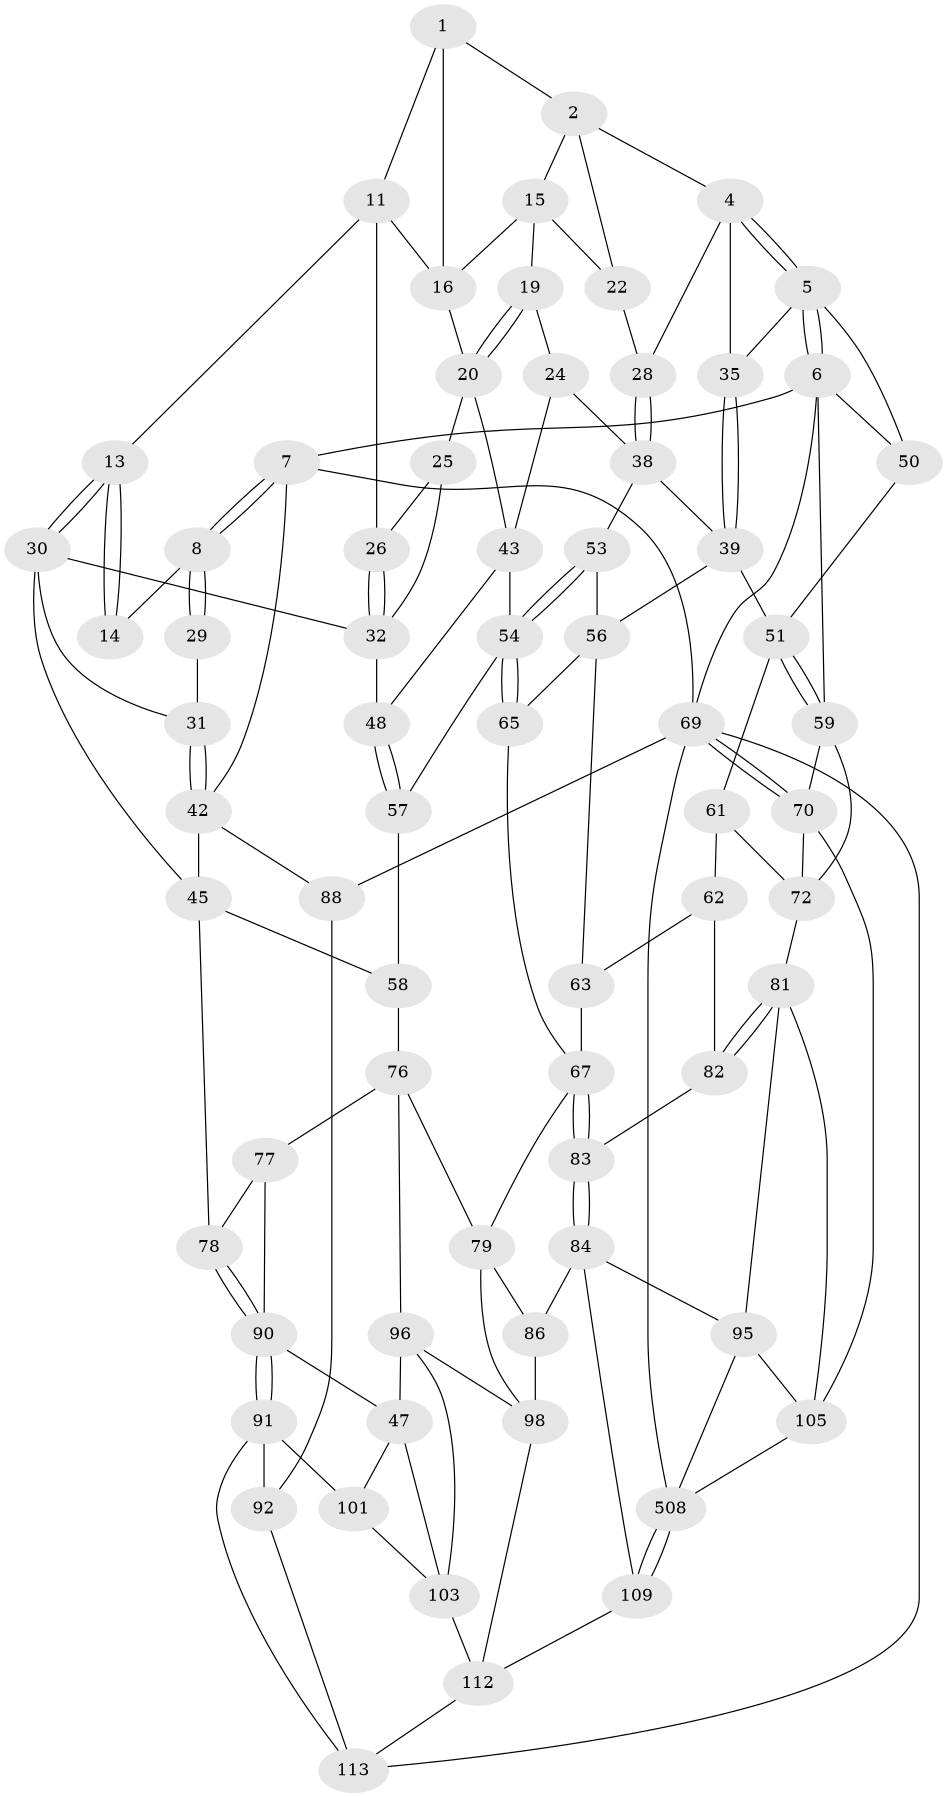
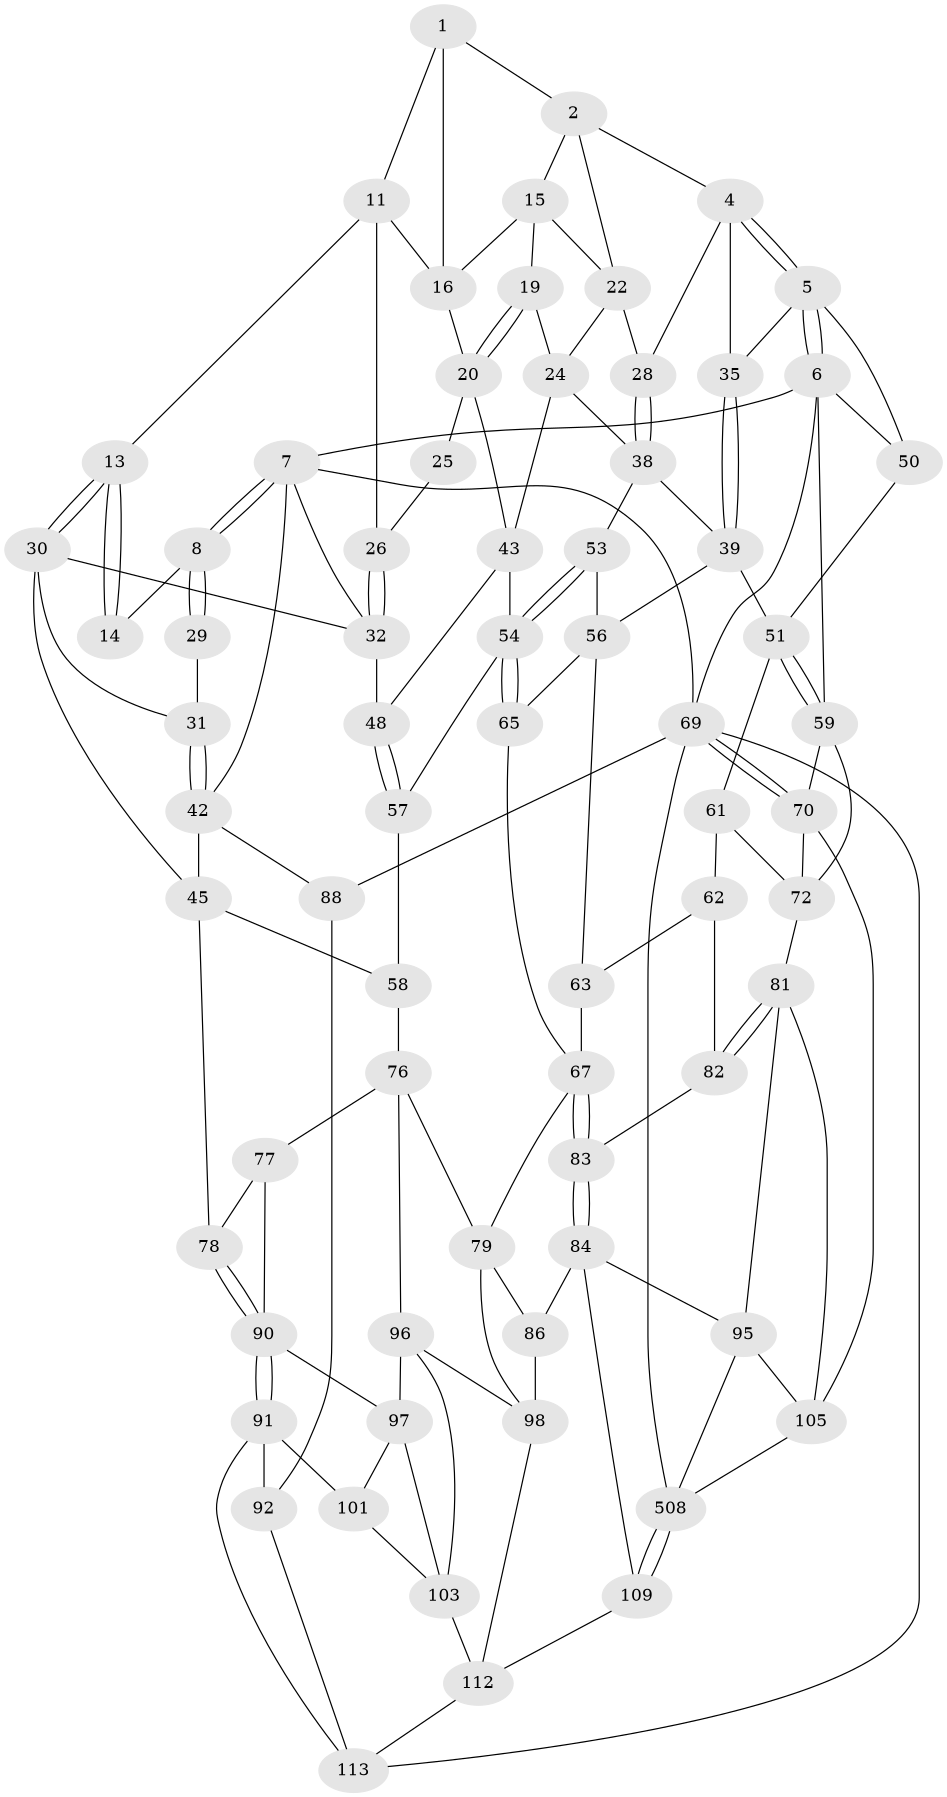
none -> (587, 332)
(426, 555) -> (324, 553)
(400, 1422) -> (400, 1422)
